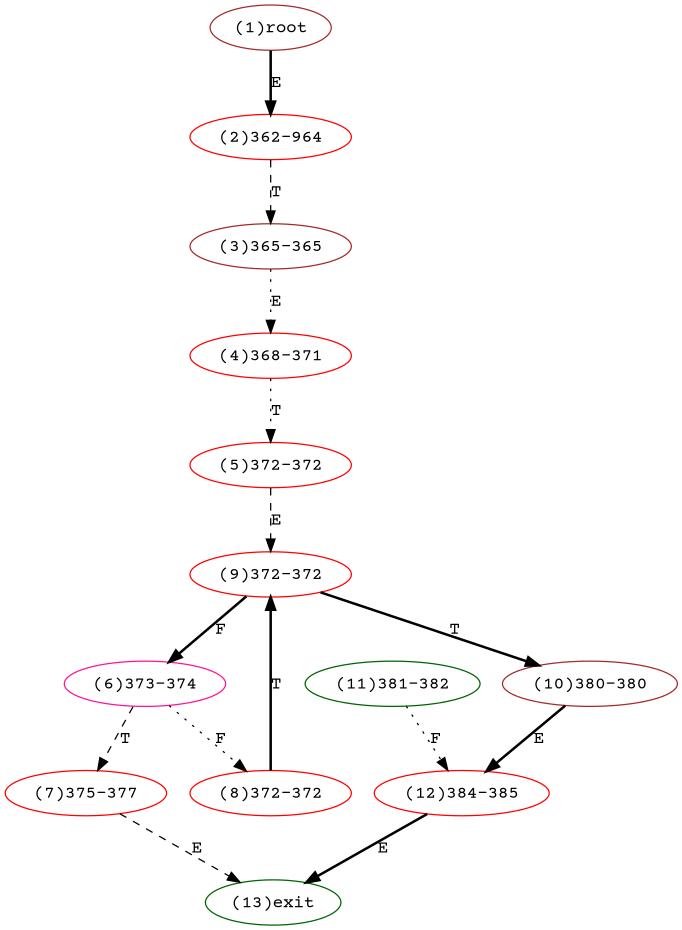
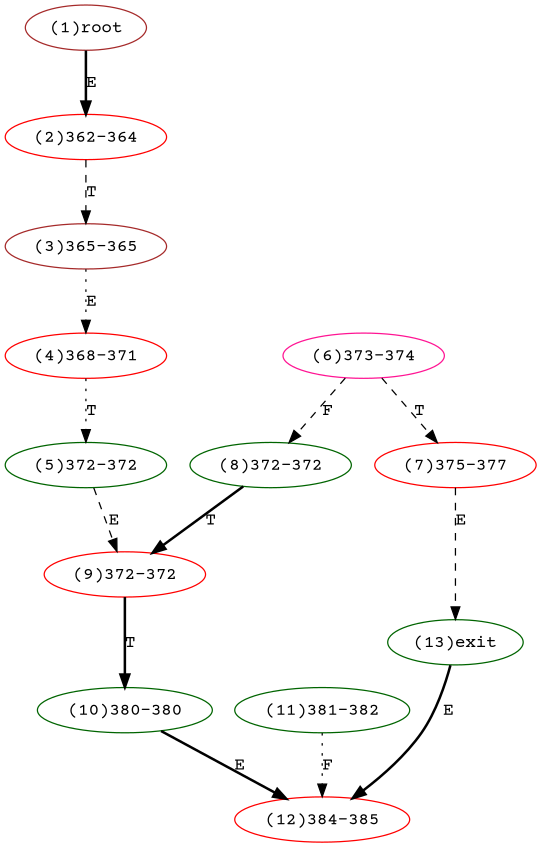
(271, 137) -> (86, 137)
(271, 465) -> (86, 465)
(213, 625) -> none
(590, 684) -> (125, 710)
(203, 734) -> (321, 406)
(271, 793) -> (271, 465)
(372, 845) -> (419, 736)
